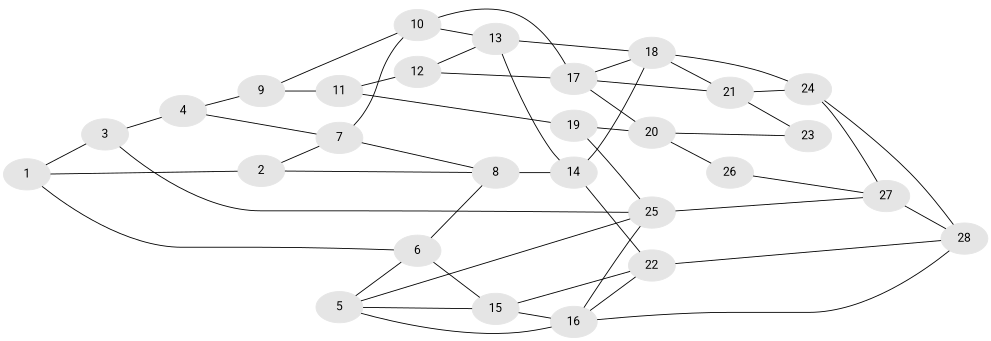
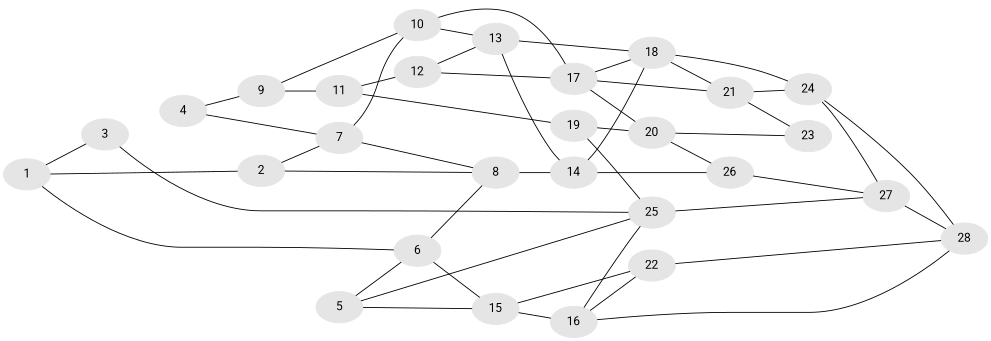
(144, 123) -> none
(612, 218) -> (652, 173)
(456, 331) -> none
